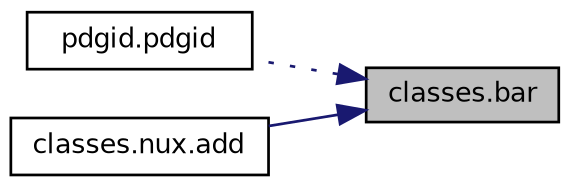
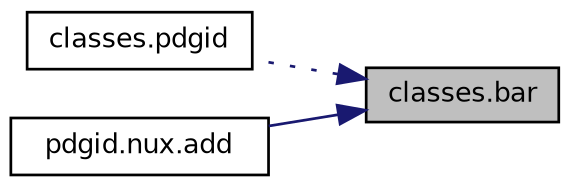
(140, 41) -> (140, 41)
(140, 146) -> (140, 146)
